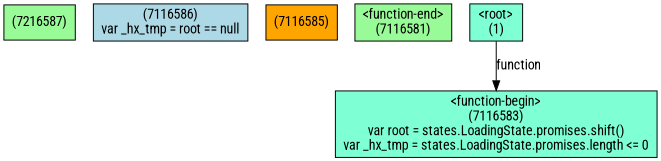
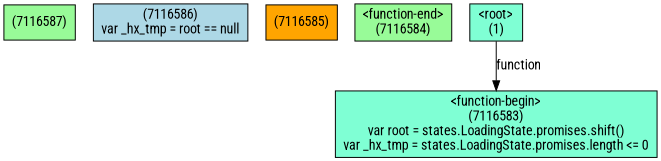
(40, 22) -> (40, 22)
(403, 22) -> (403, 22)
